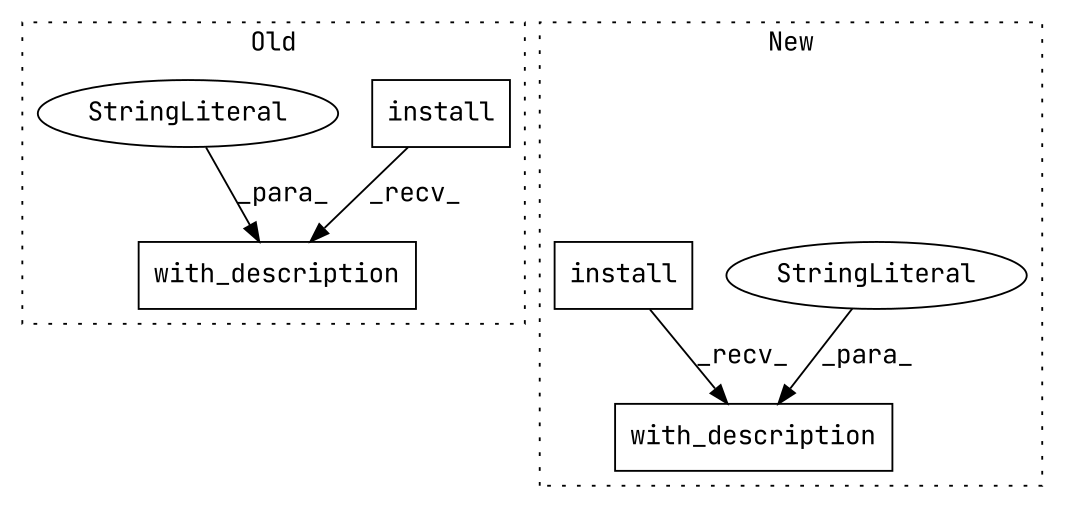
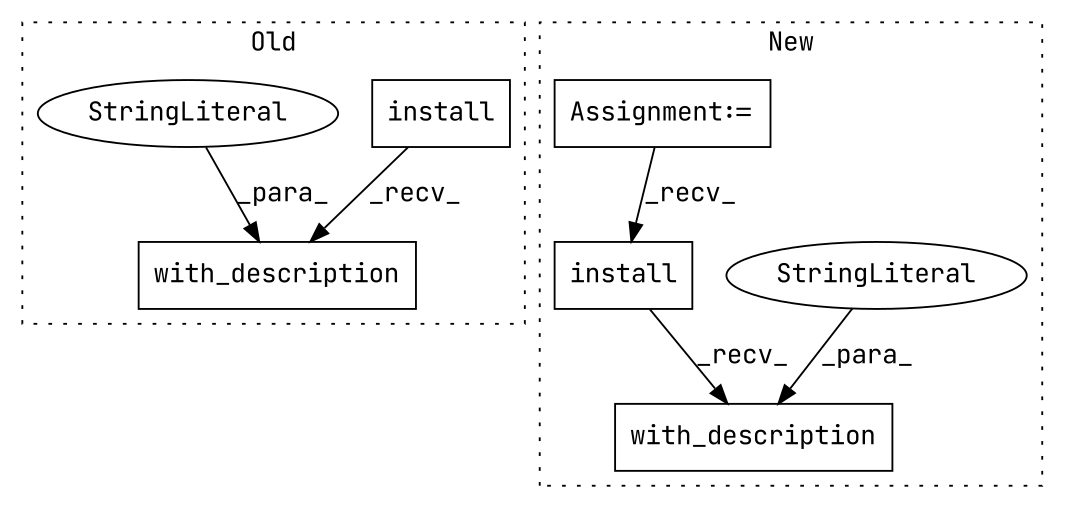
none -> (663, 114)
